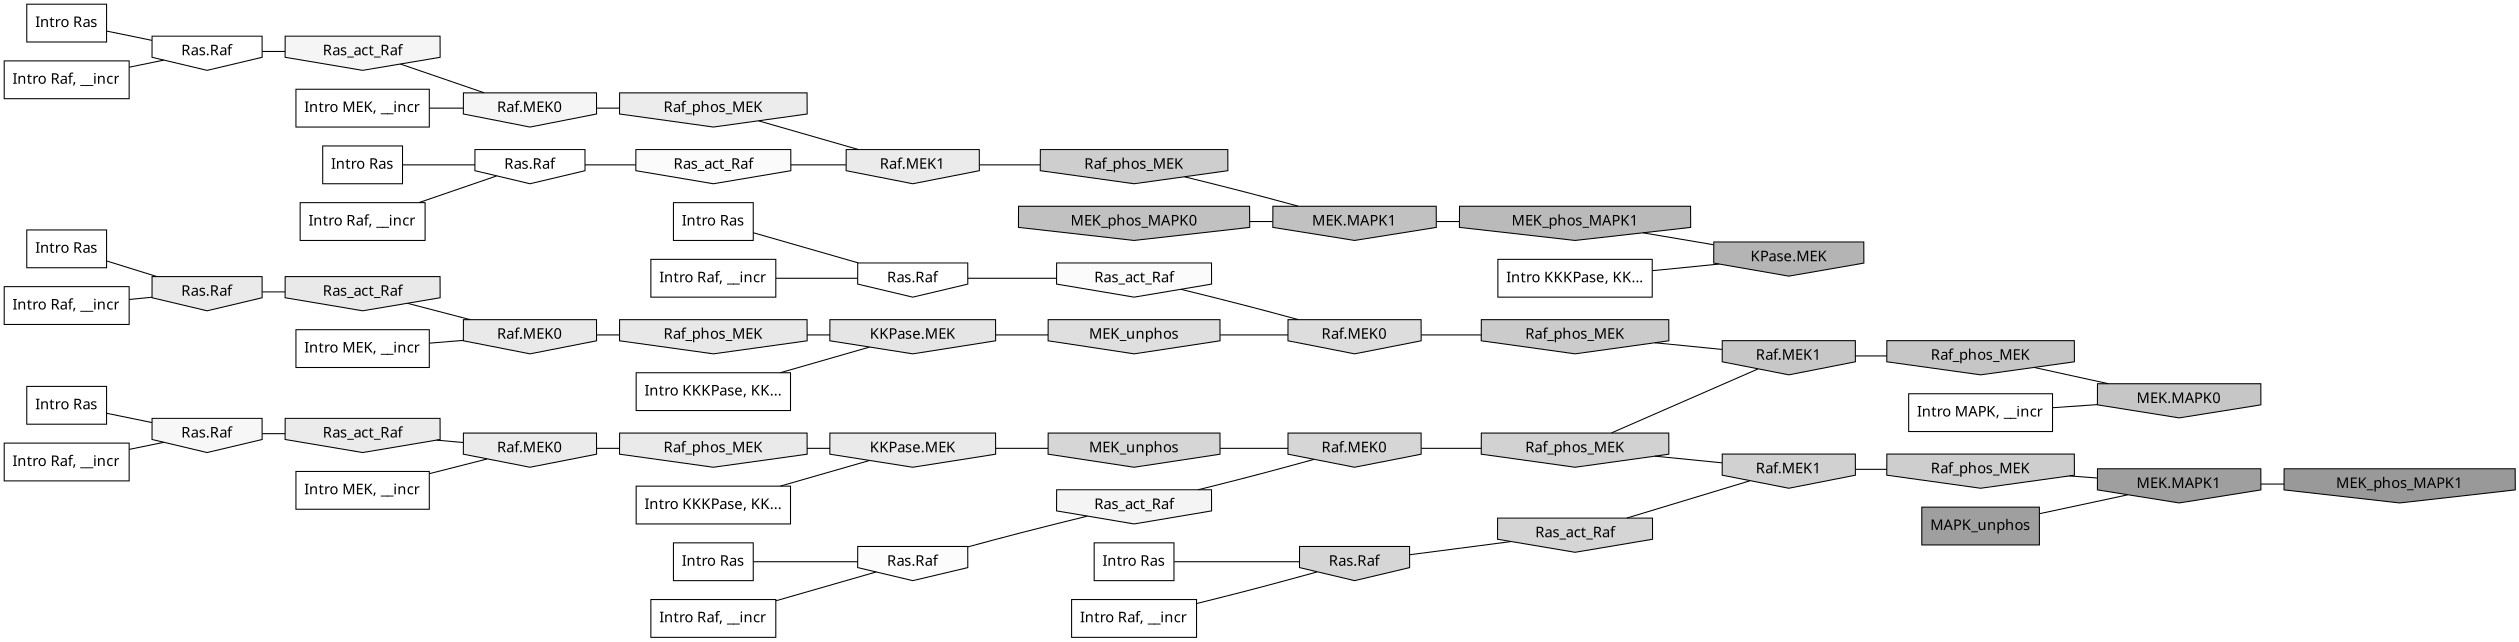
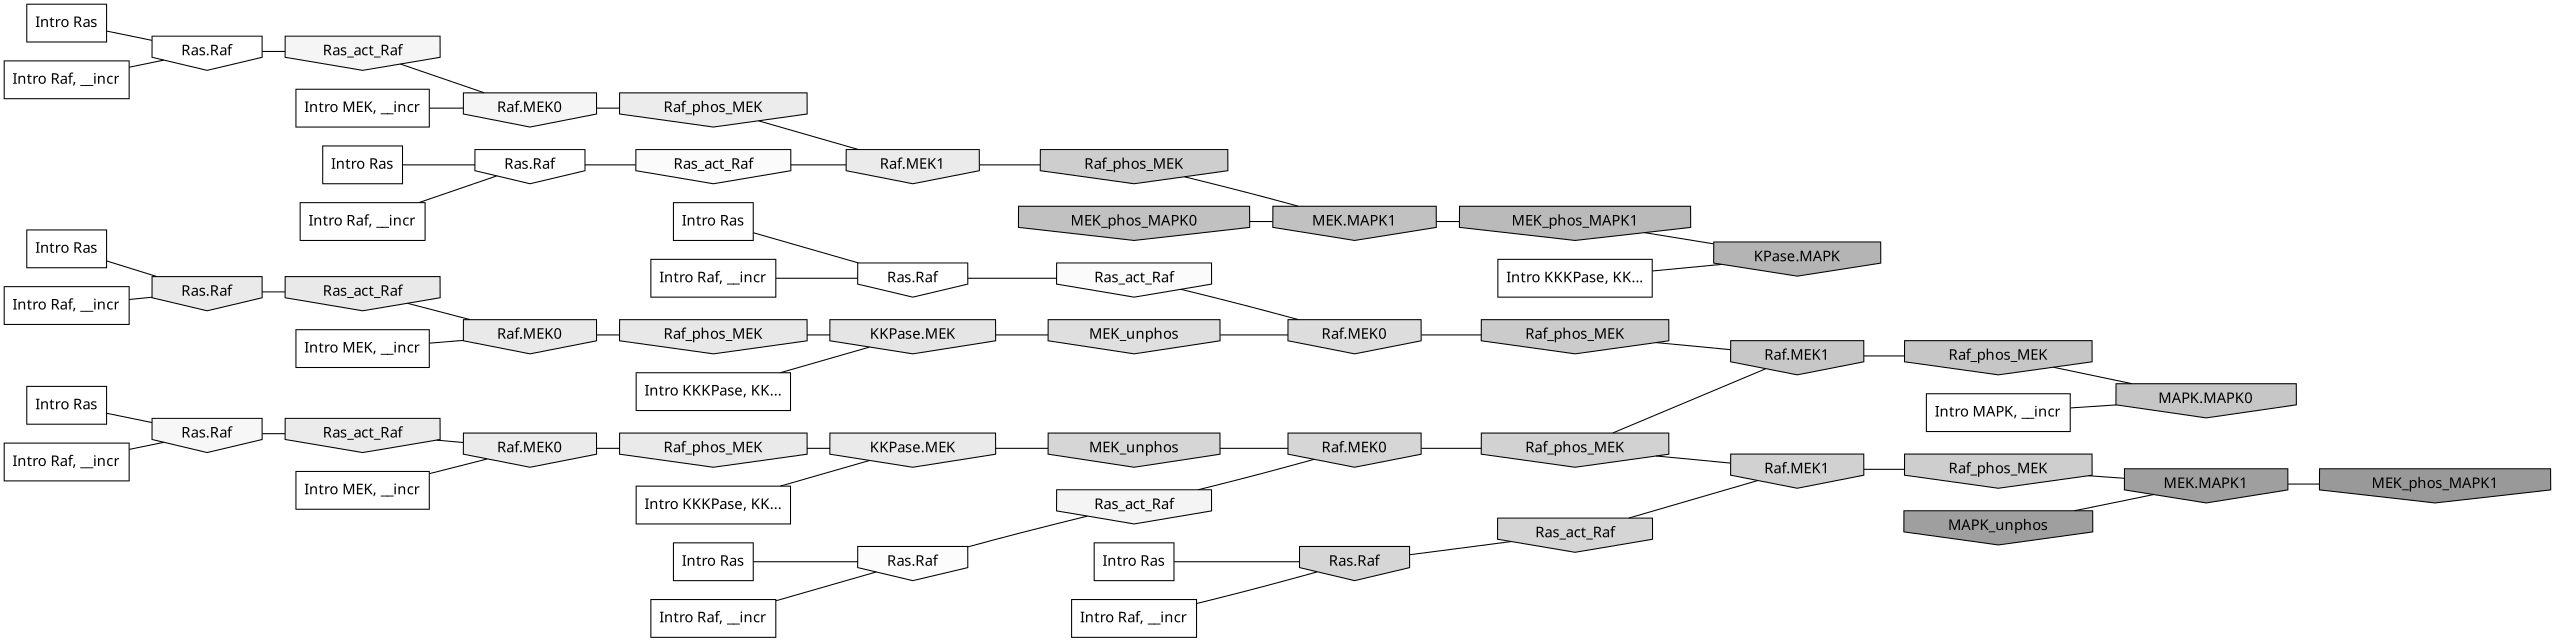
(1789, 257) -> (1797, 257)
(2179, 399) -> (2206, 399)
(1981, 526) -> (1998, 526)
